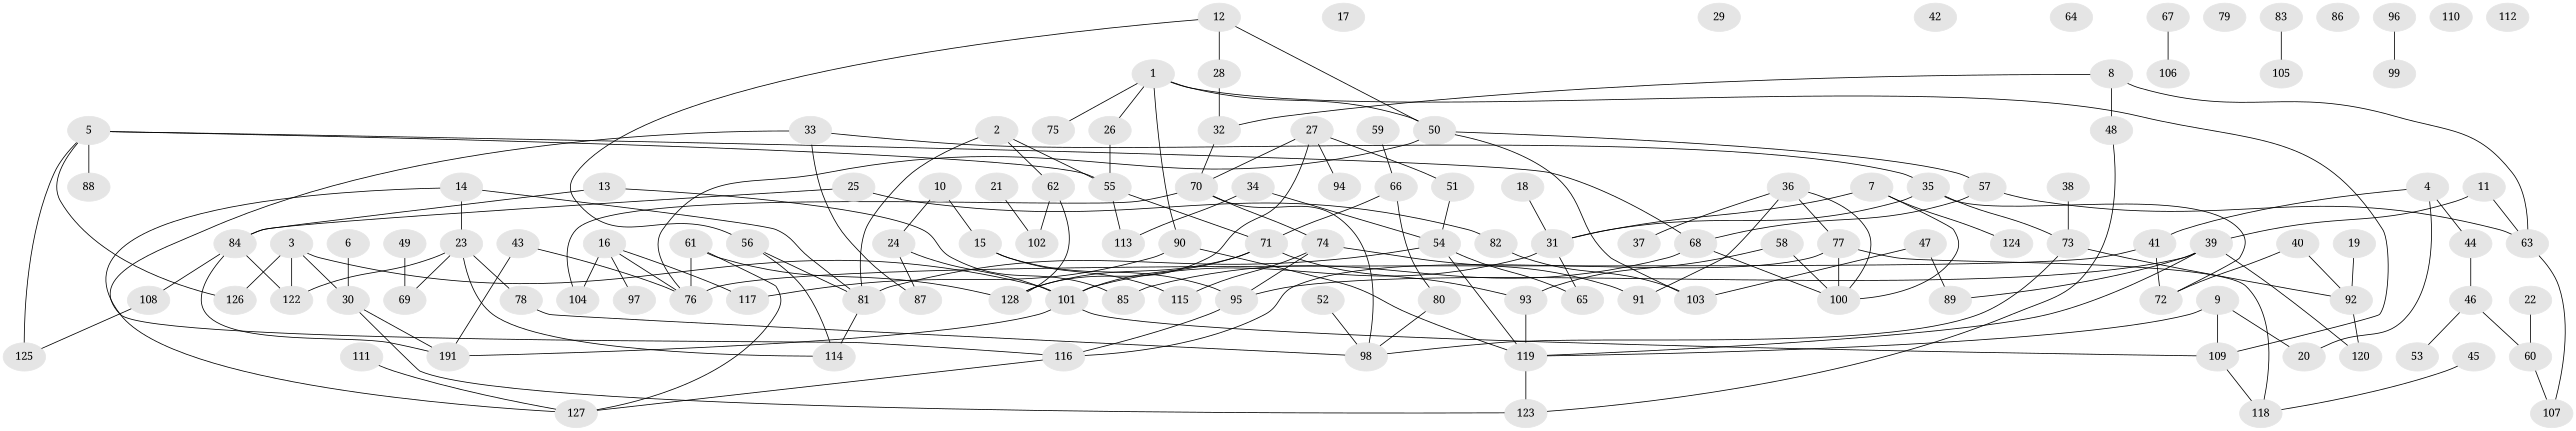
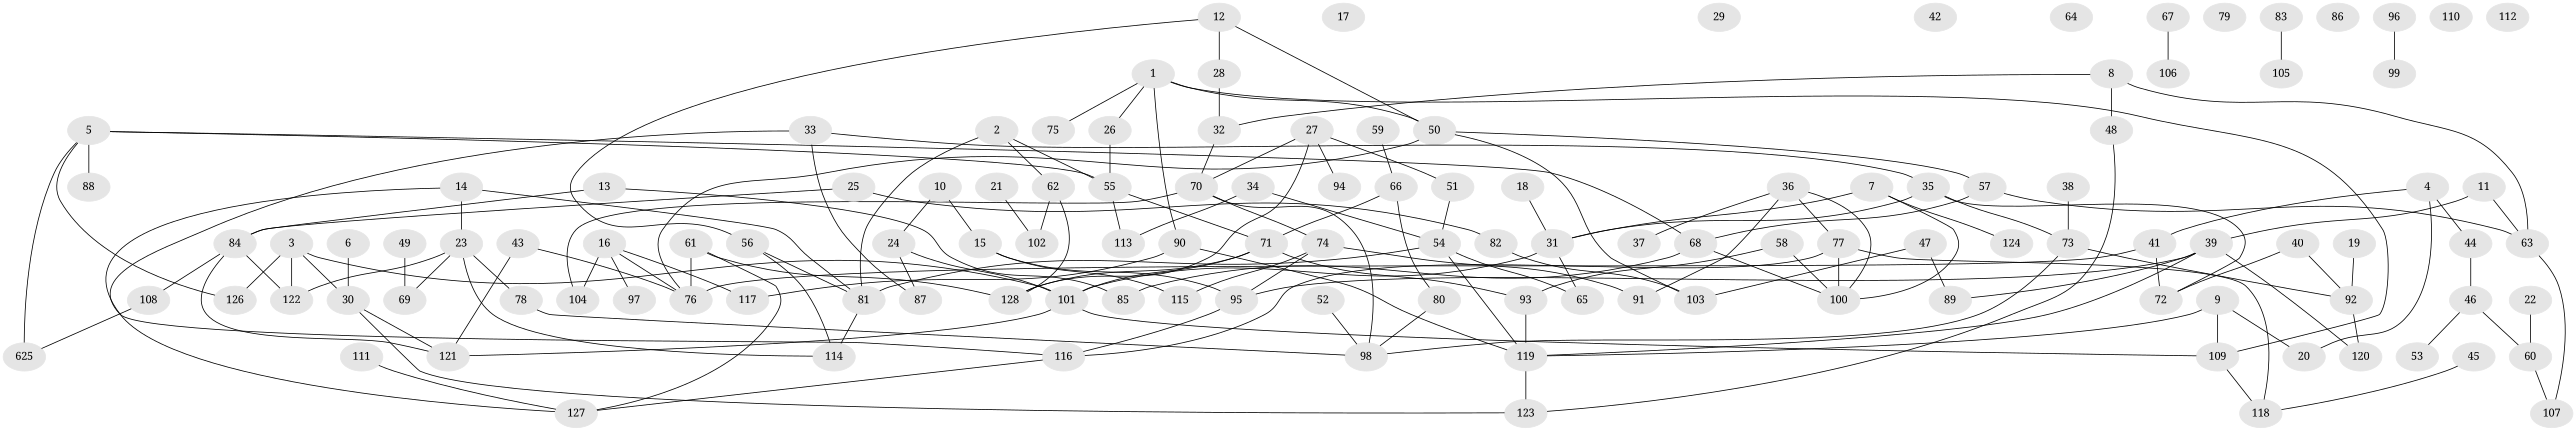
(24, 357) -> (24, 357)
(448, 357) -> (448, 357)
